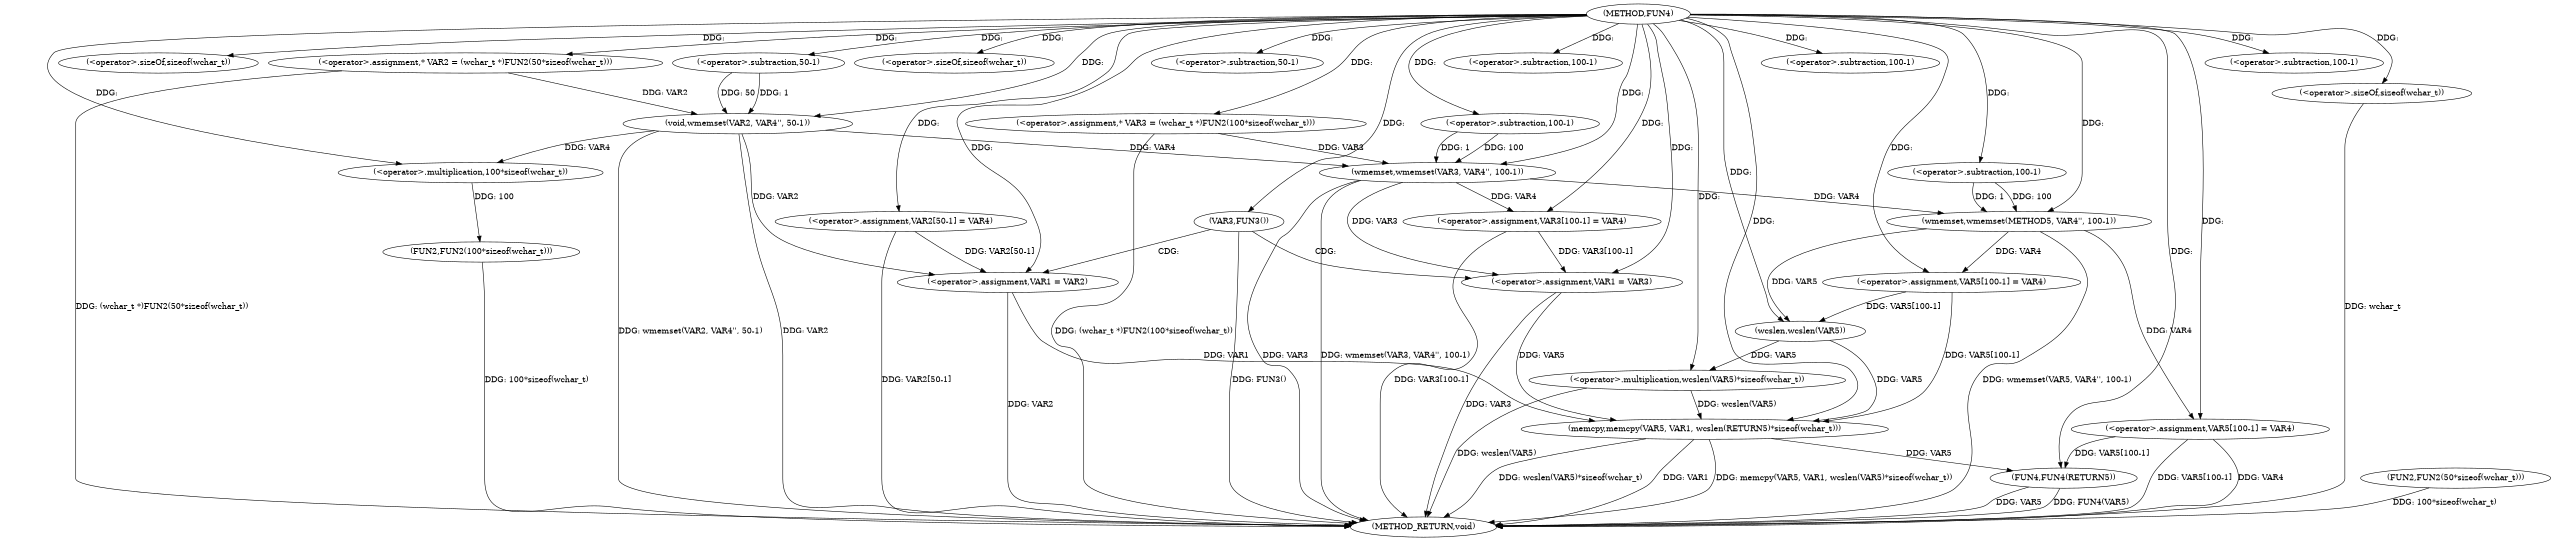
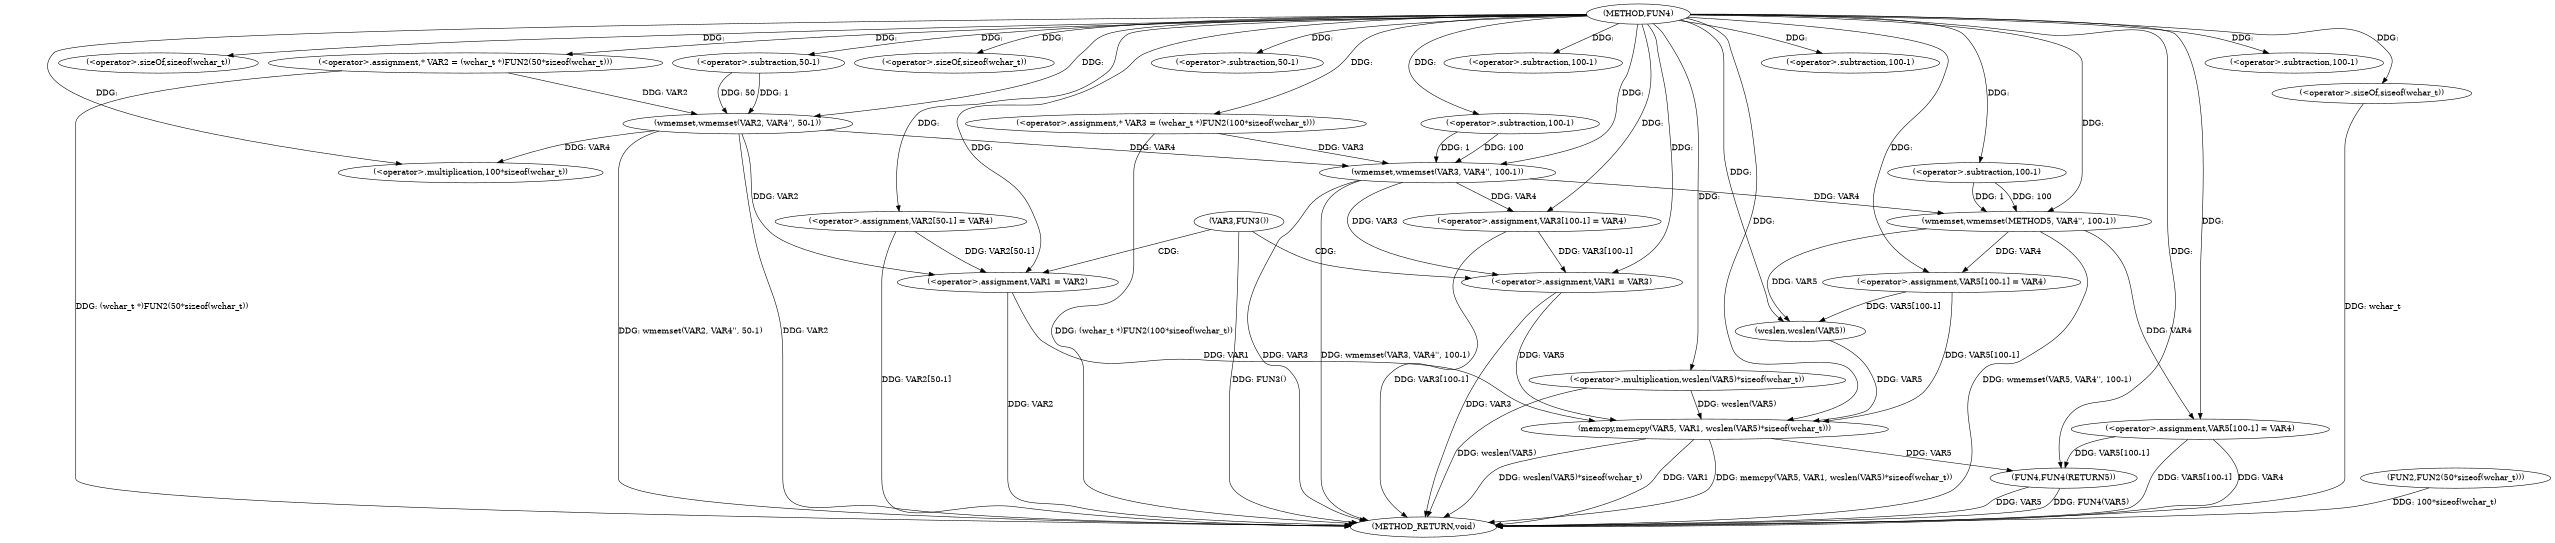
(1394, 70) -> none
(738, 124) -> (738, 124)
(481, 252) -> none
(1747, 354) -> none
(1705, 429) -> (1705, 429)
